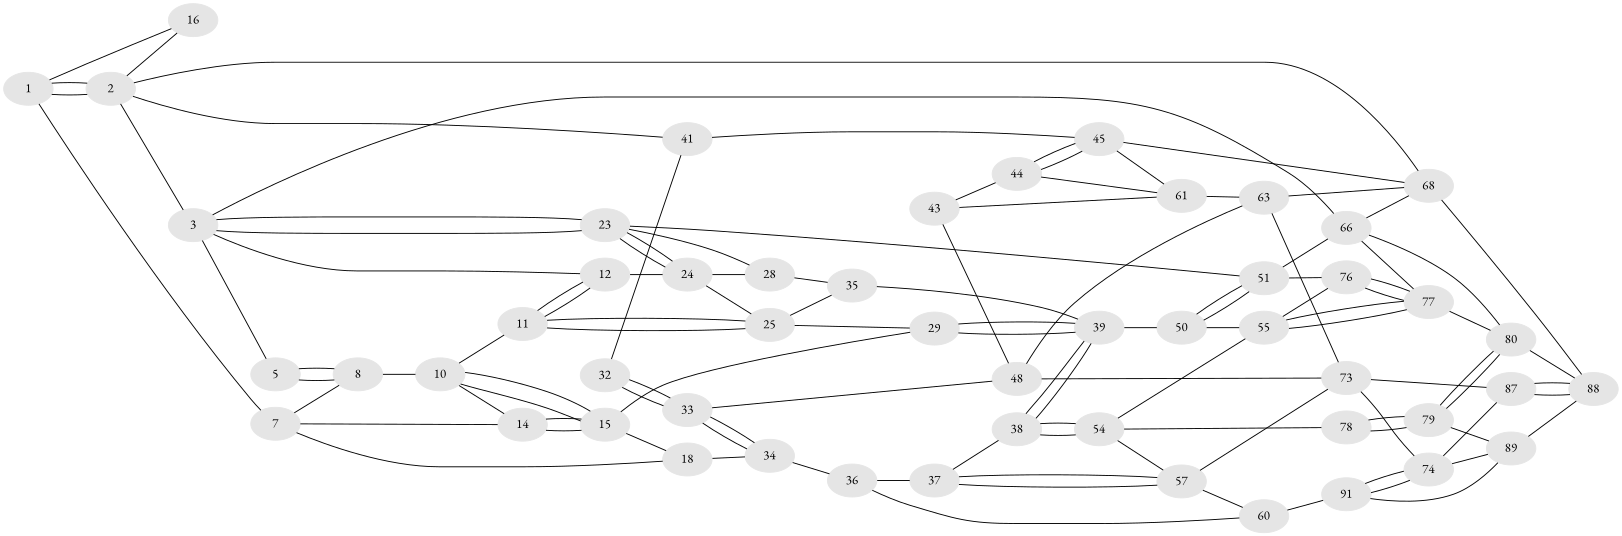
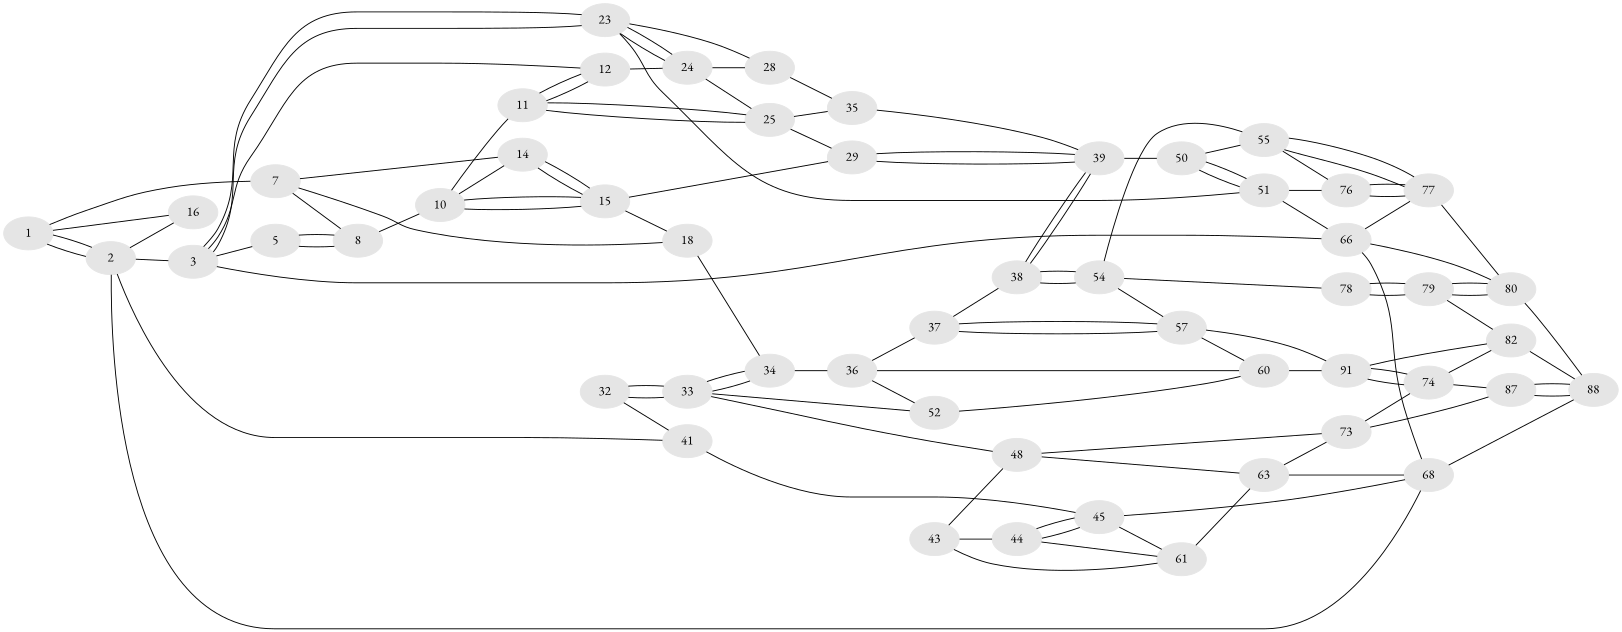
none -> (934, 413)
(1258, 434) -> (1268, 340)
(1511, 448) -> (1511, 340)
